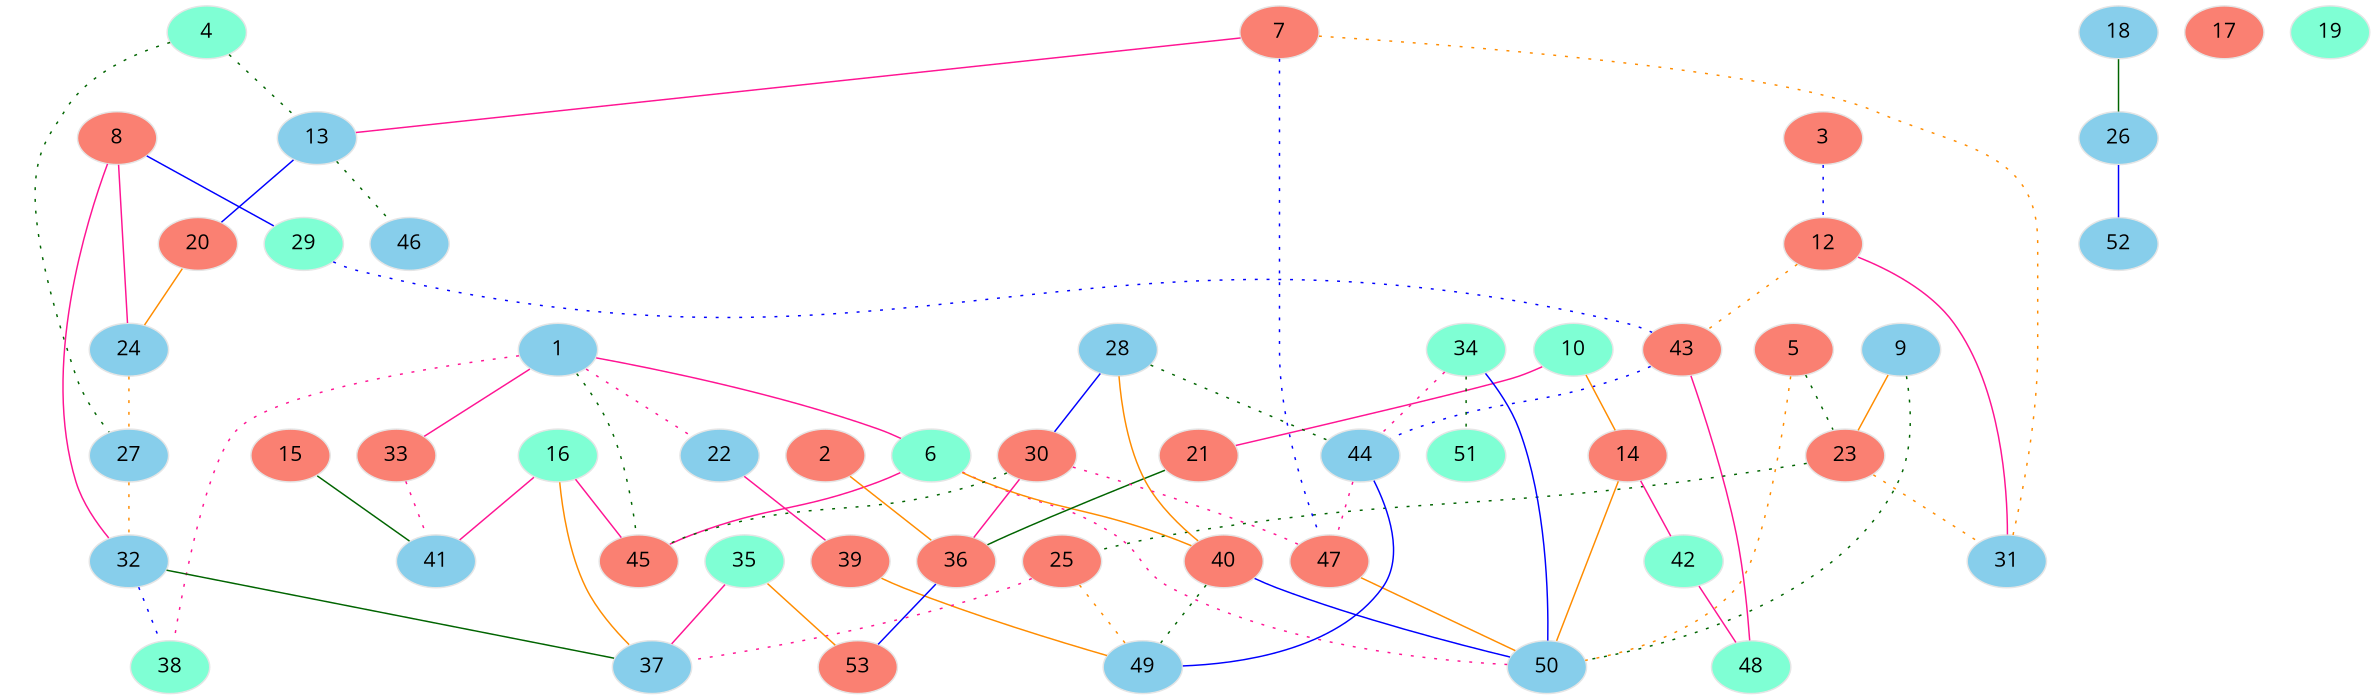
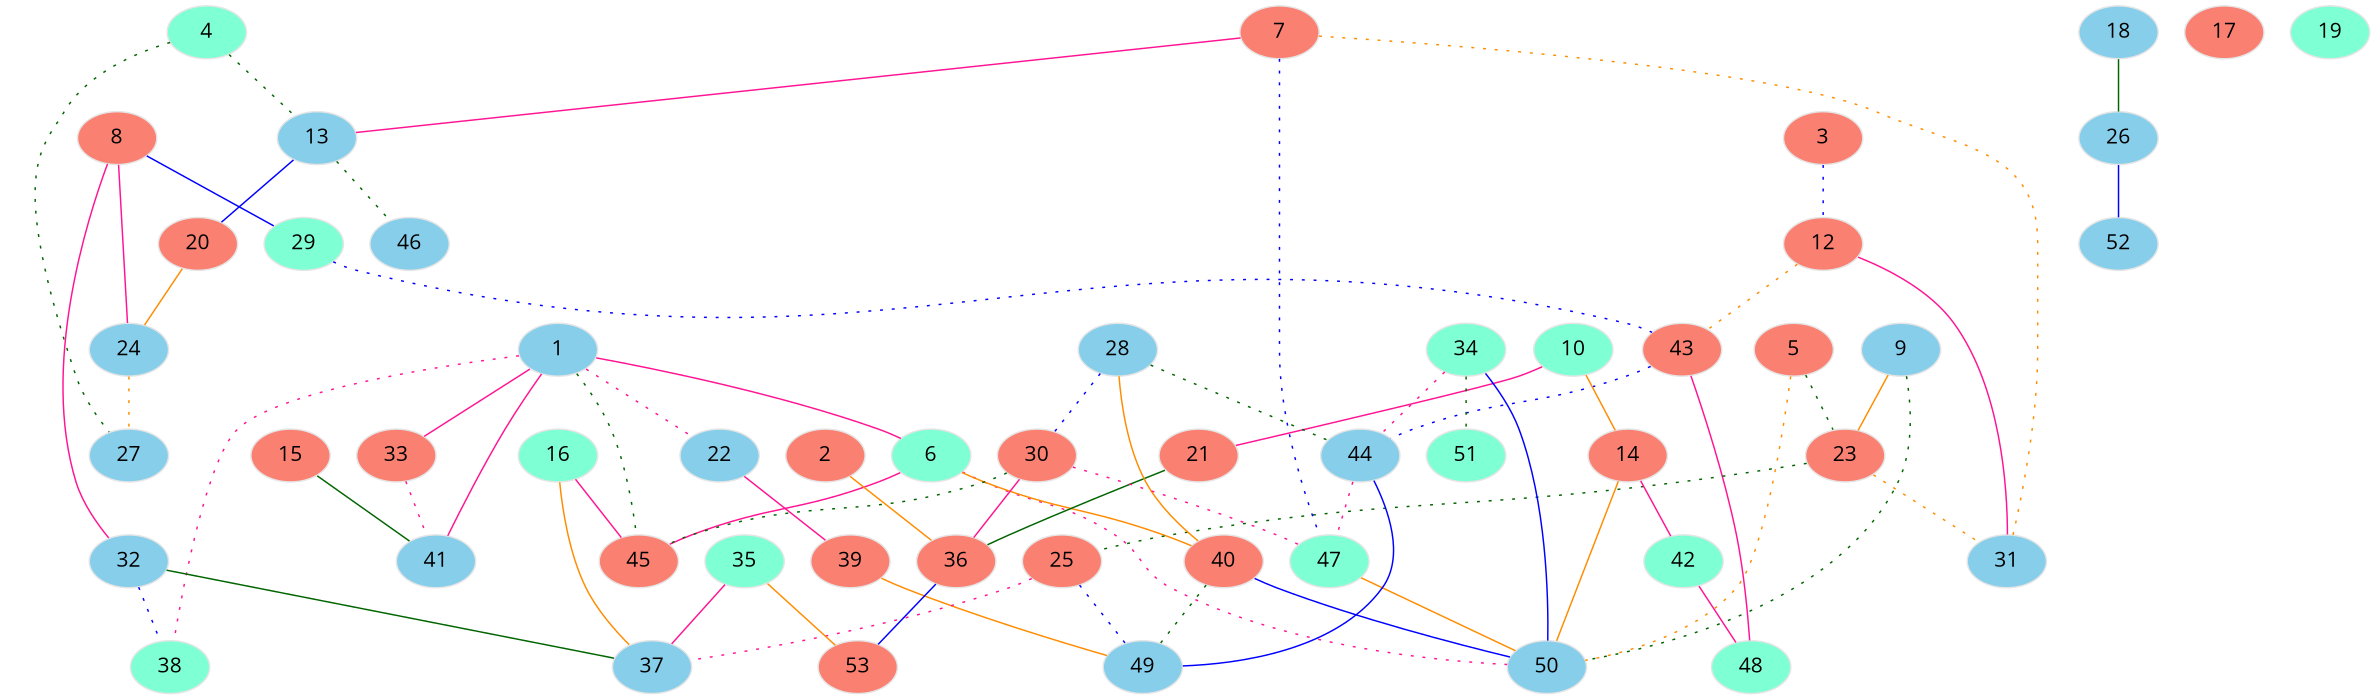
(1077, 403) -> (1077, 403)
(129, 509) -> none
(497, 509) -> (491, 453)
(1329, 561) -> (1329, 561)
(1102, 614) -> (1102, 614)
